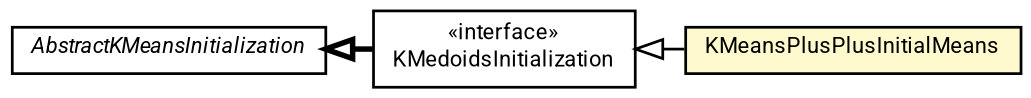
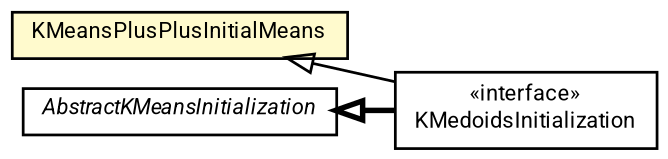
(674, 49) -> (354, 73)
